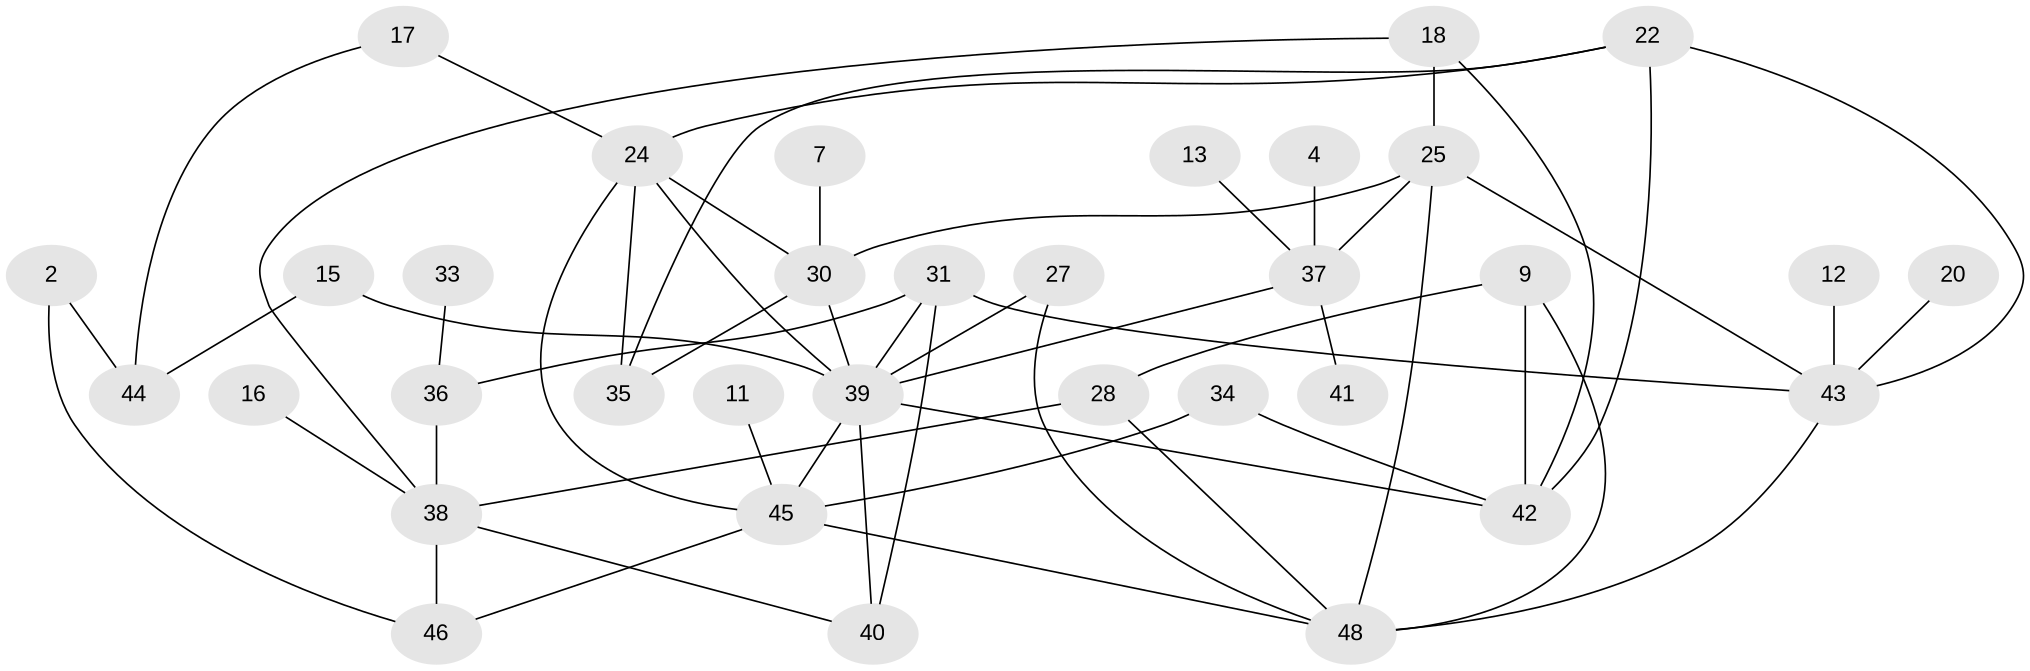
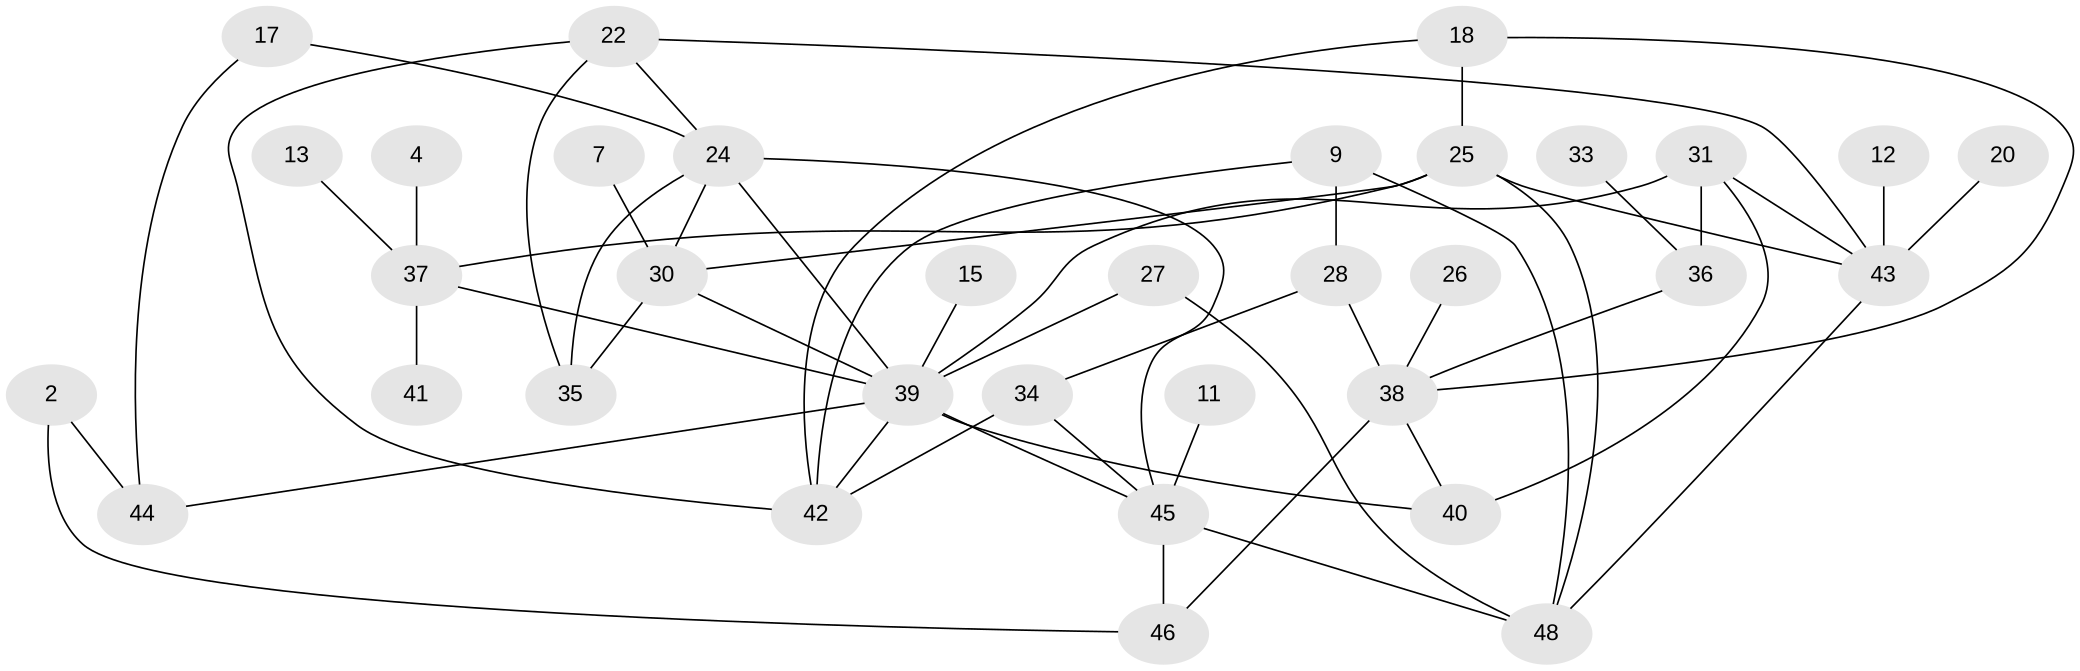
(232, 335) -> (525, 455)
(254, 395) -> (1456, 276)
(1227, 515) -> (1147, 348)
